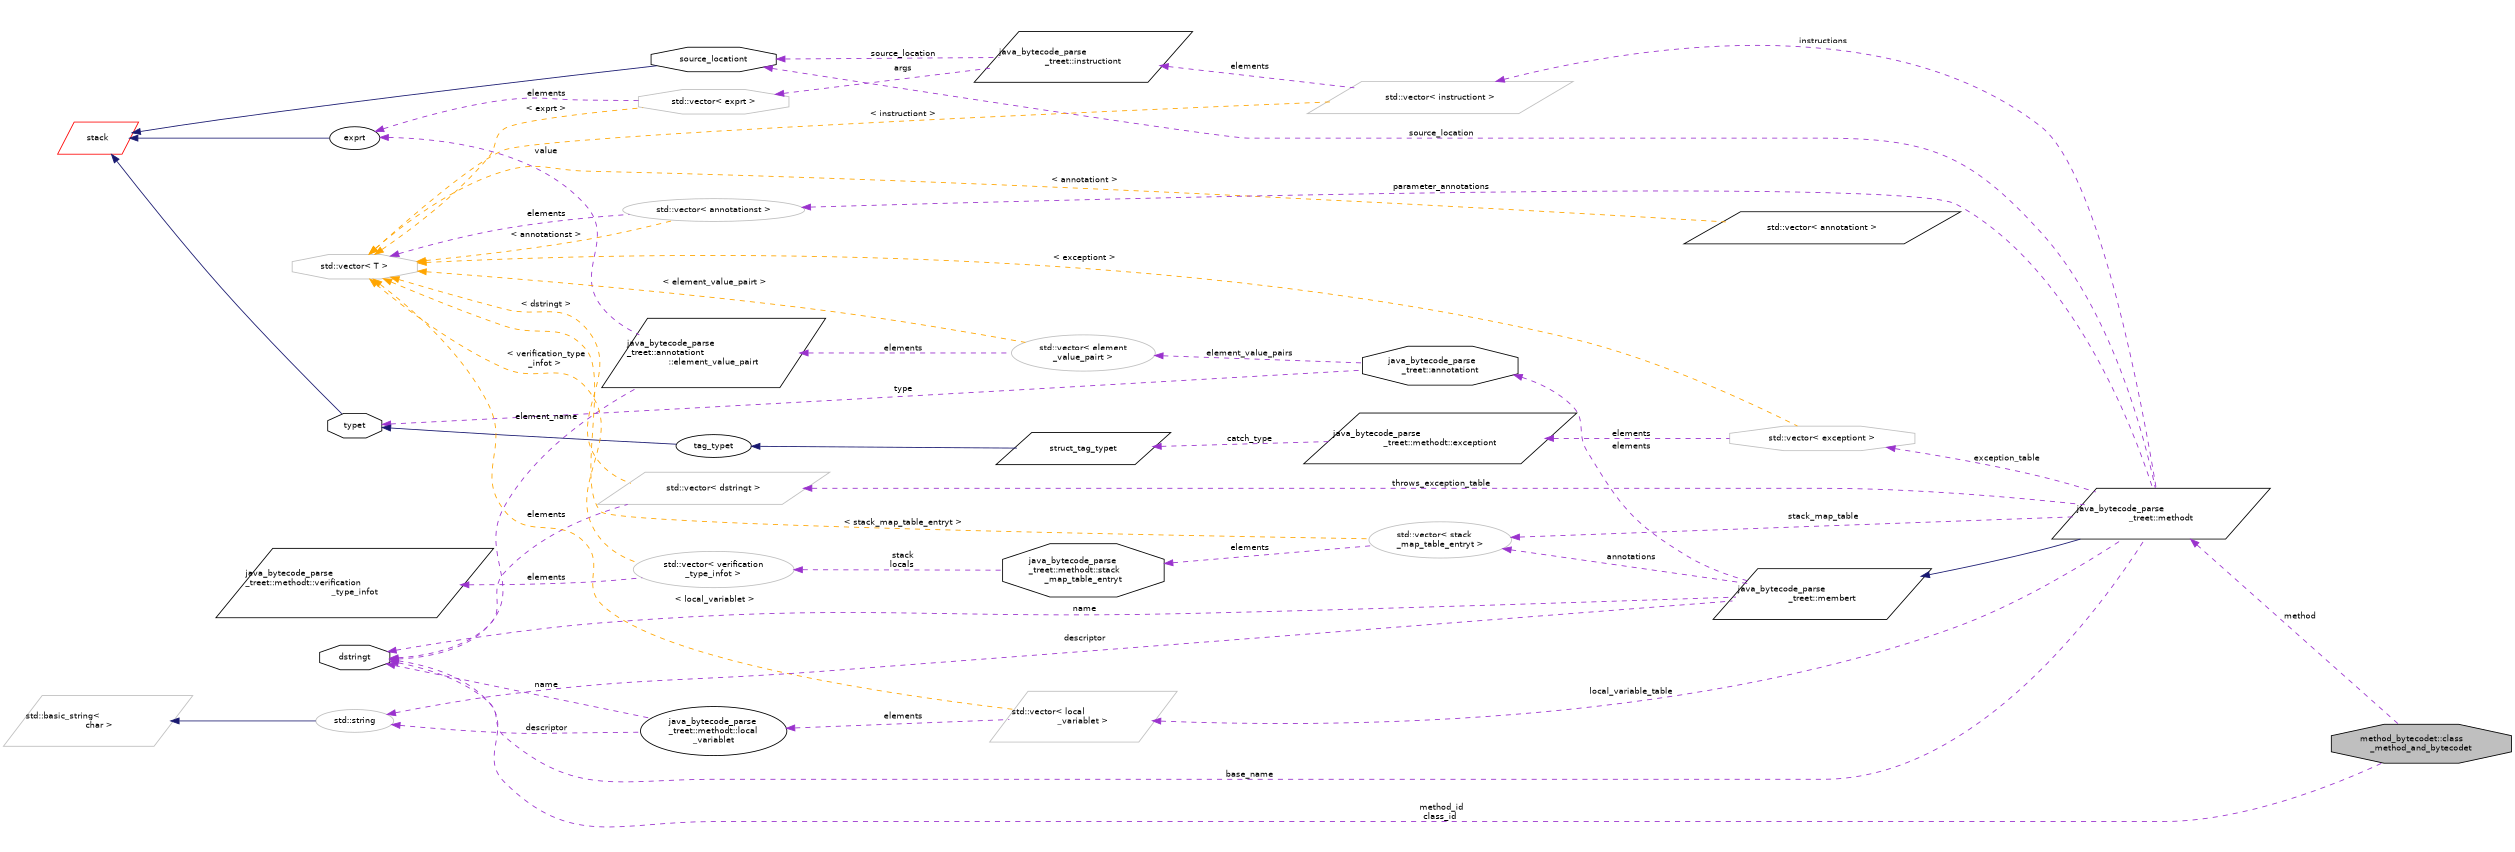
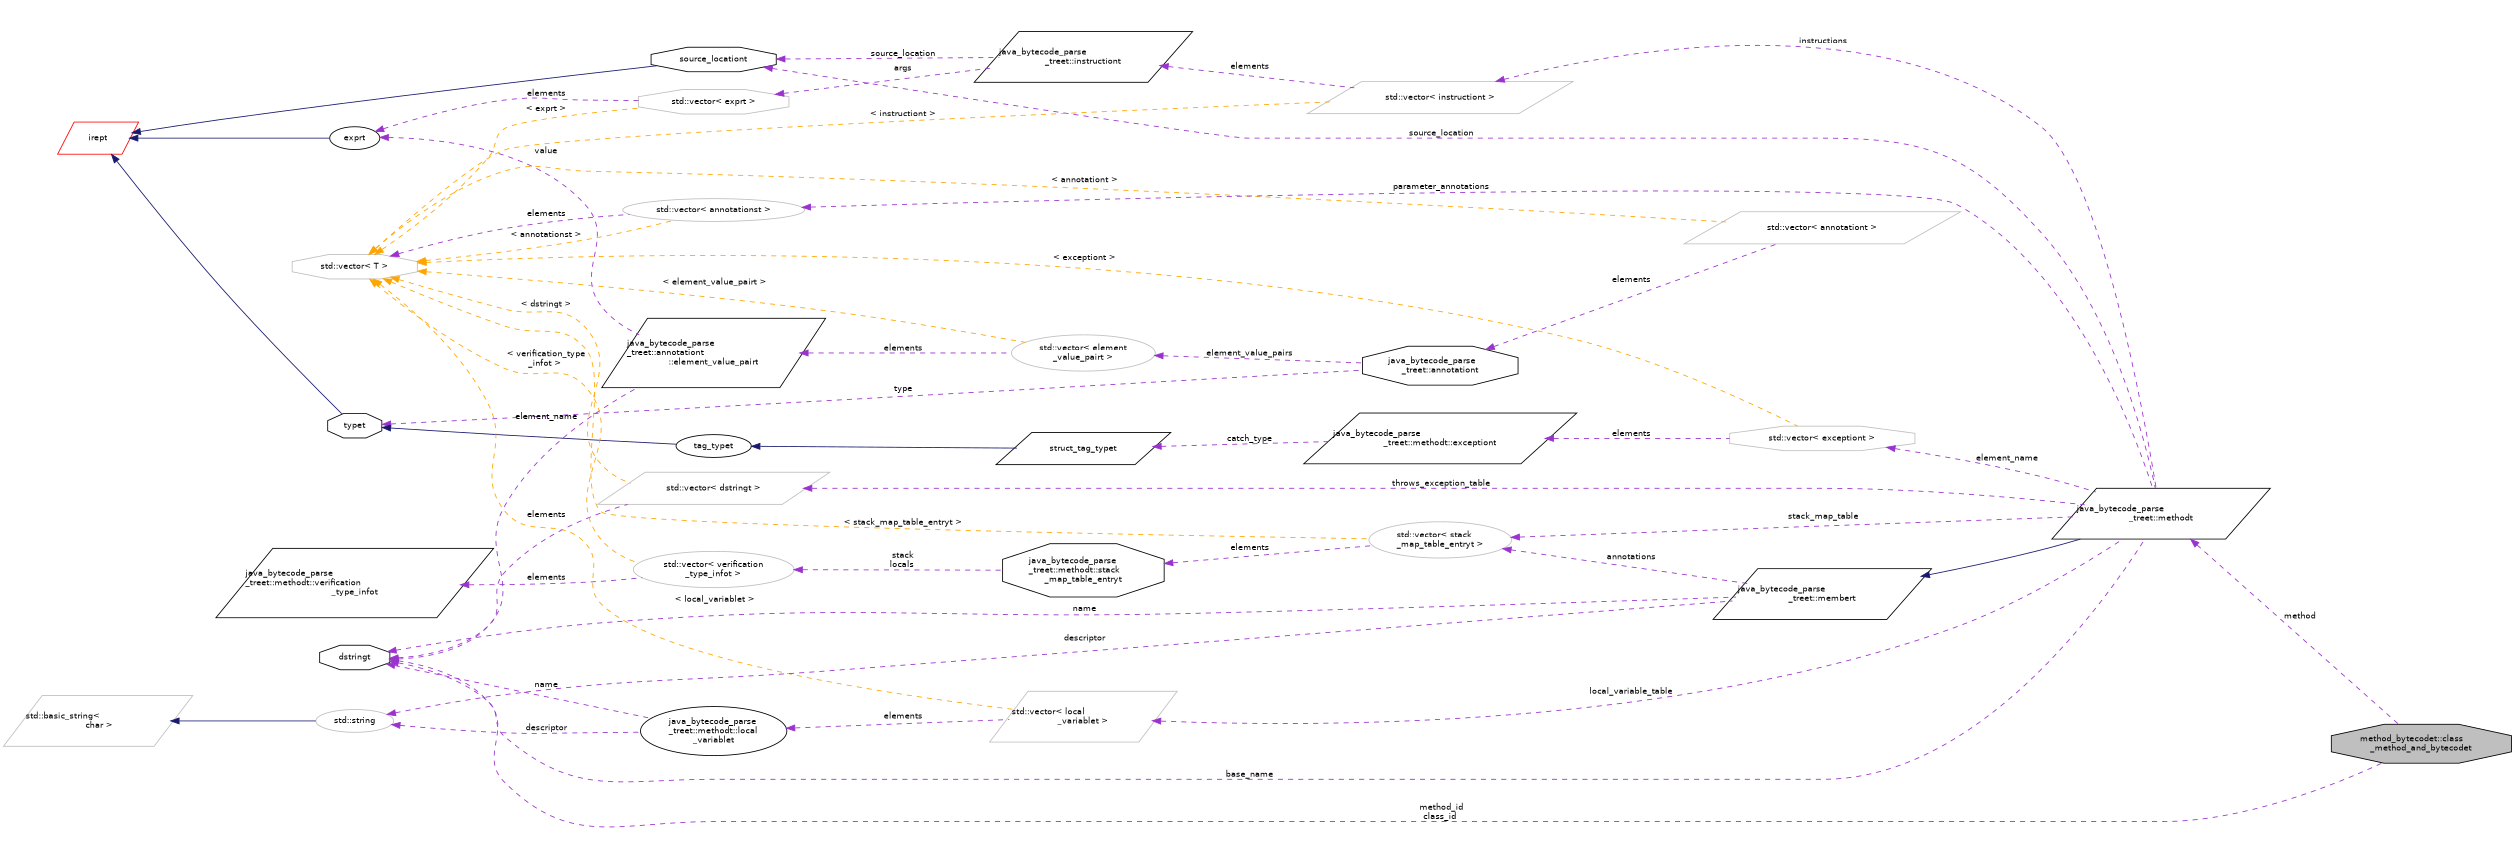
(98, 138) -> (98, 138)
(1822, 228) -> (1822, 228)
(2006, 458) -> (2006, 458)
(1616, 496) -> (1635, 295)
